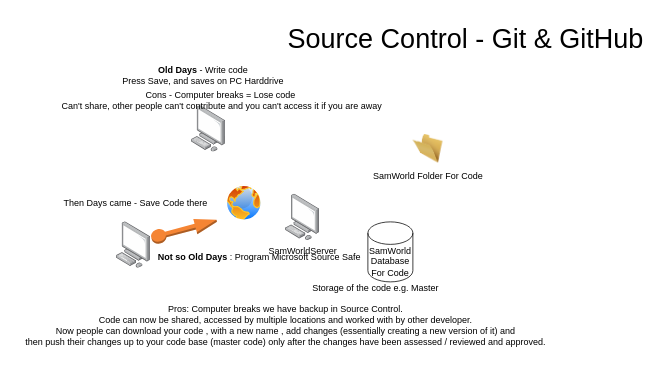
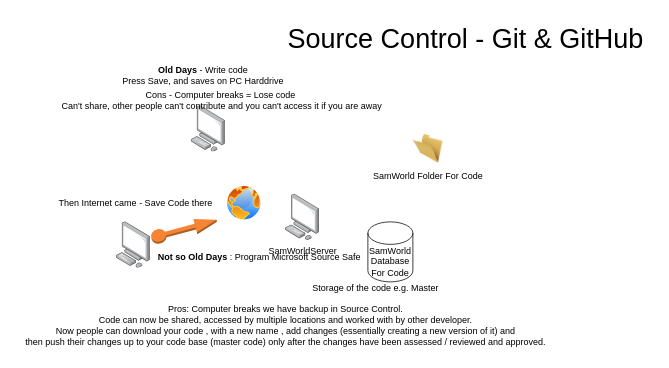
(136, 203) -> (136, 203)
